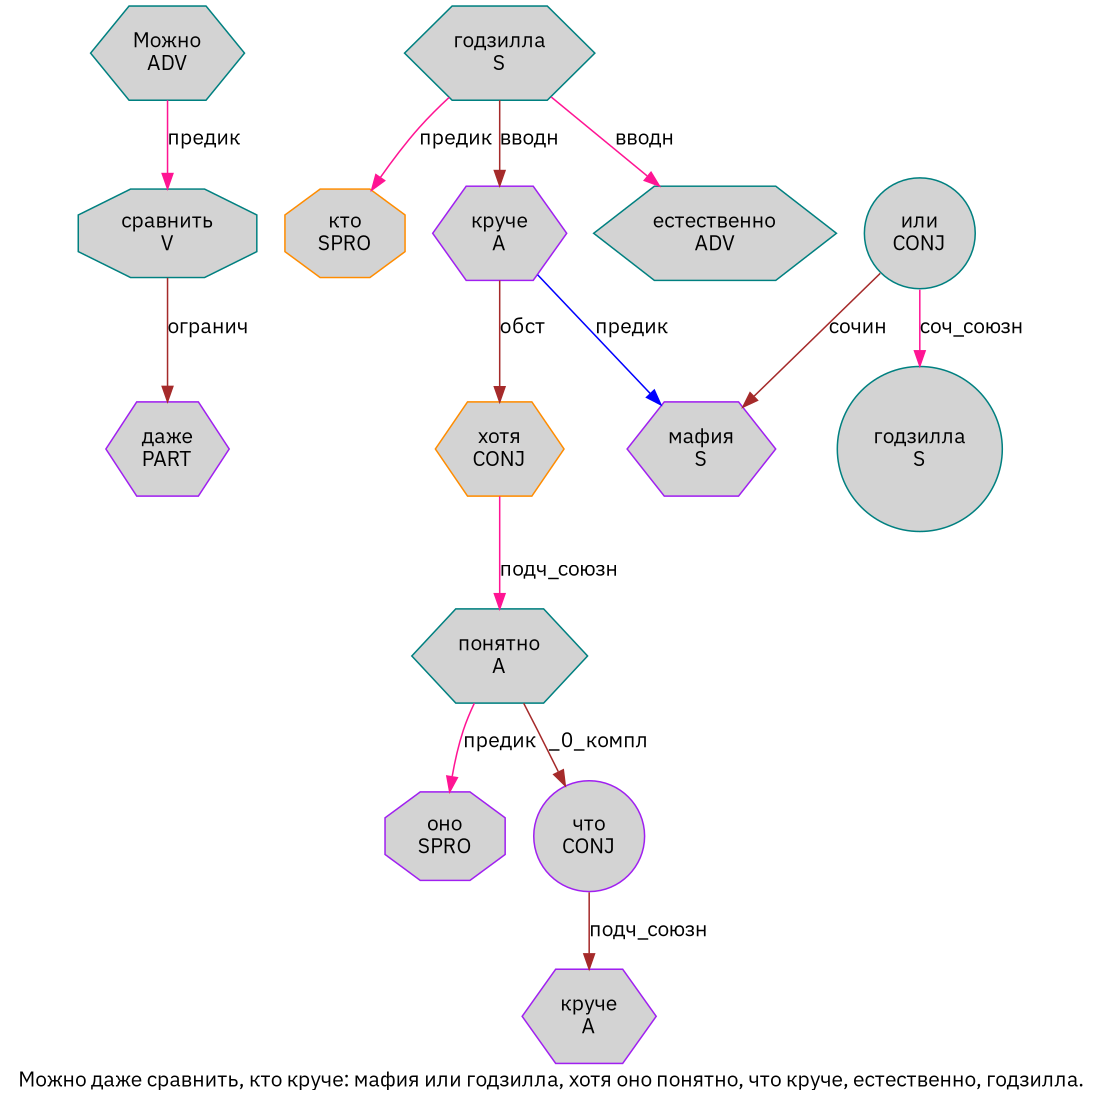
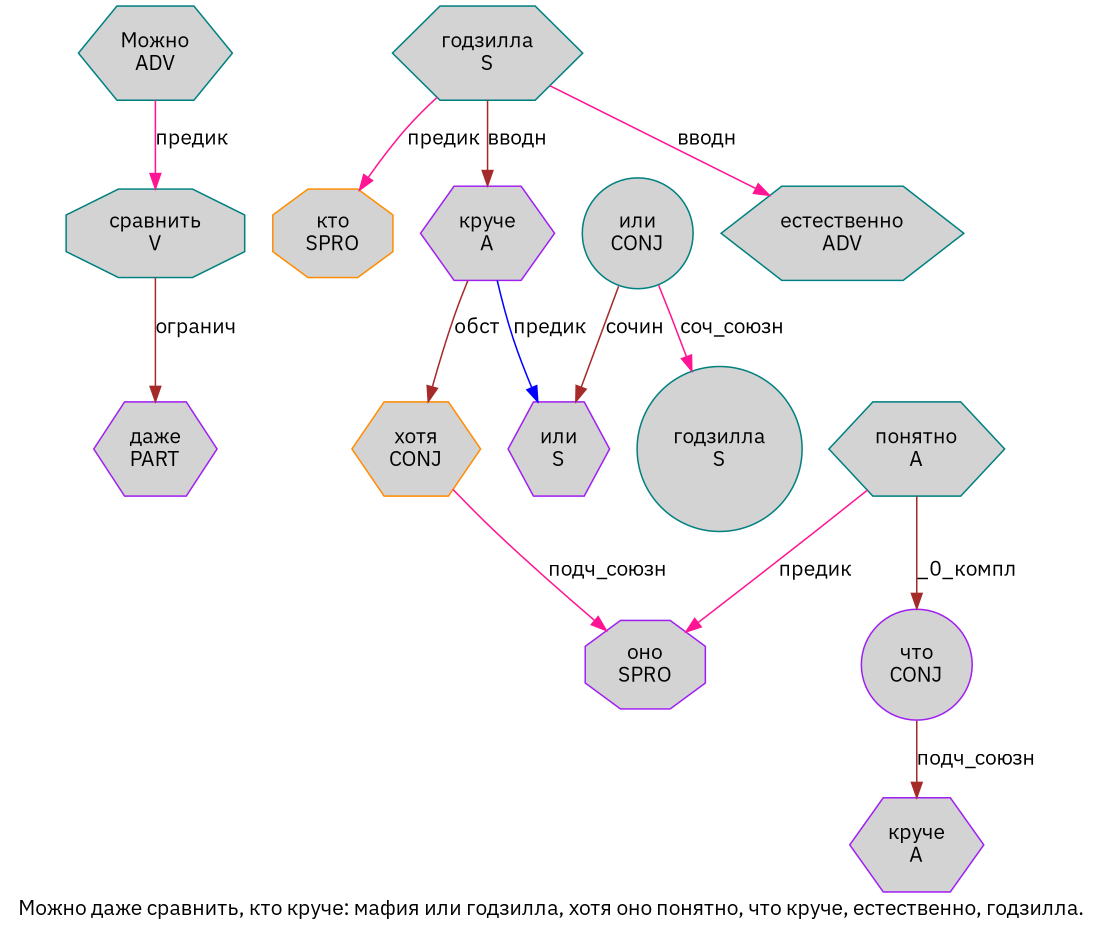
(701, 449) -> (559, 449)
(500, 545) -> (522, 557)
